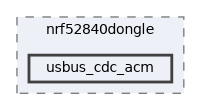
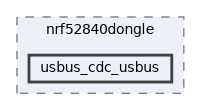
(100, 69) -> (100, 69)
